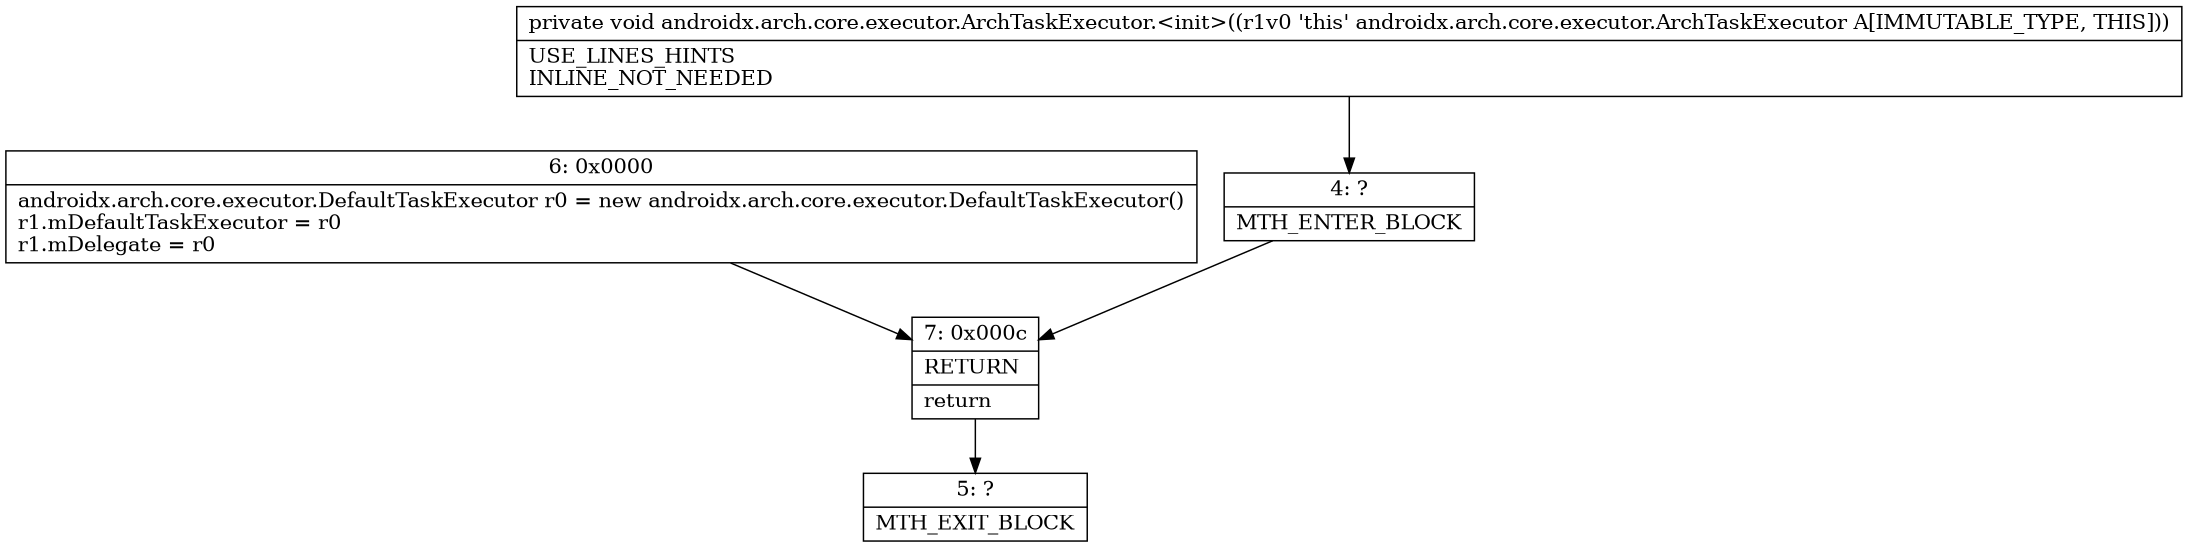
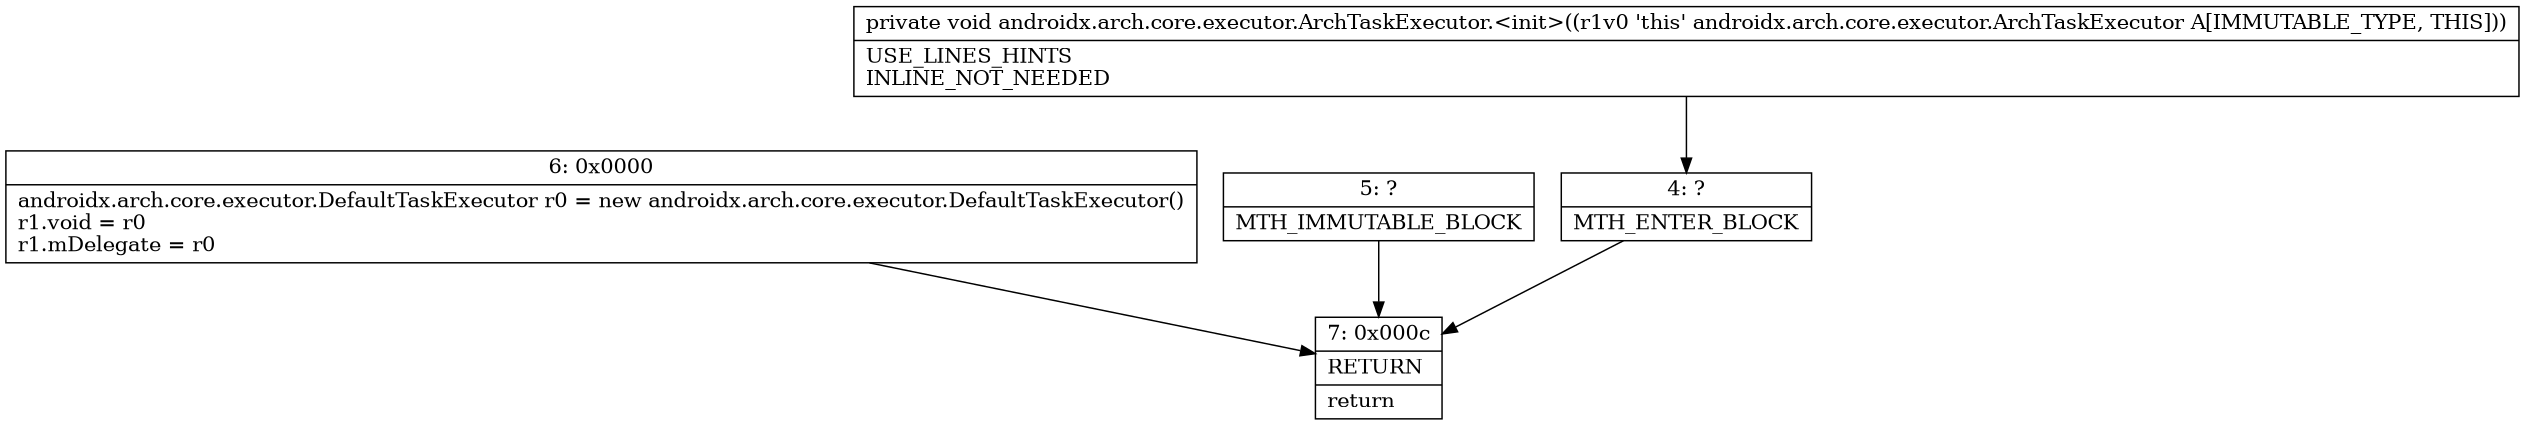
(180, 223) -> (82, 223)
(975, 439) -> (1379, 271)
(975, 523) -> (1379, 223)
